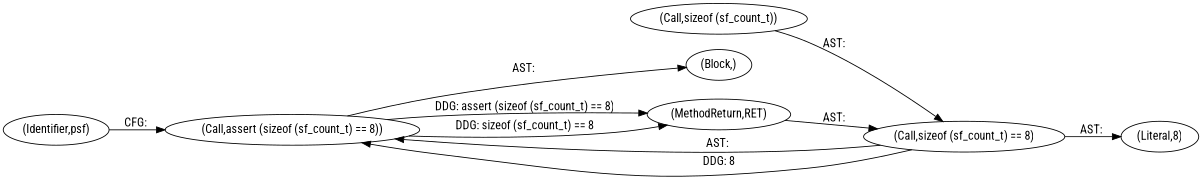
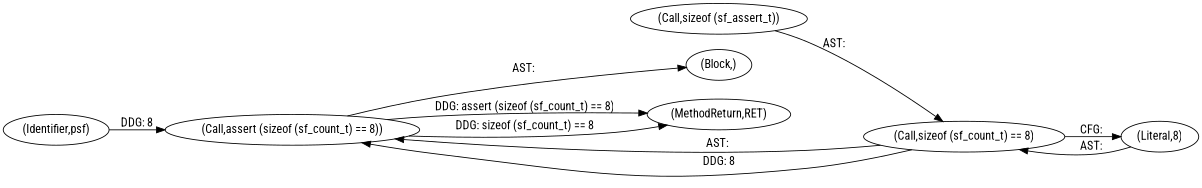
(719, 19) -> (719, 19)
(137, 123) -> (137, 123)
(827, 124) -> (1080, 155)
(1093, 130) -> (1093, 130)
